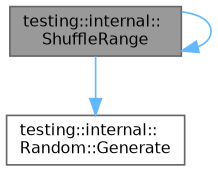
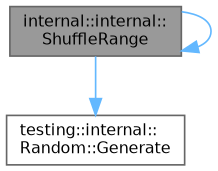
(96, 31) -> (96, 31)
